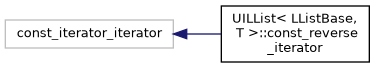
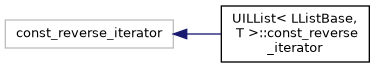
(89, 34) -> (89, 34)
